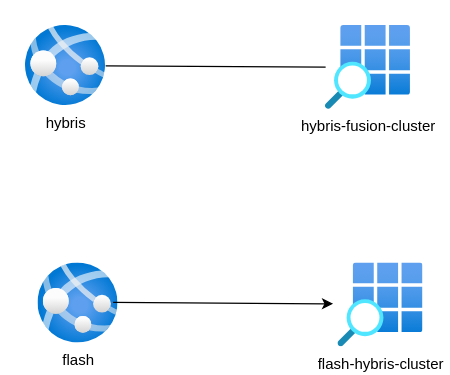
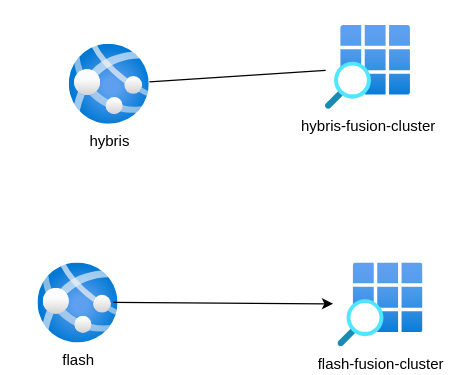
(66, 66) -> (109, 84)
(381, 365) -> (381, 365)
